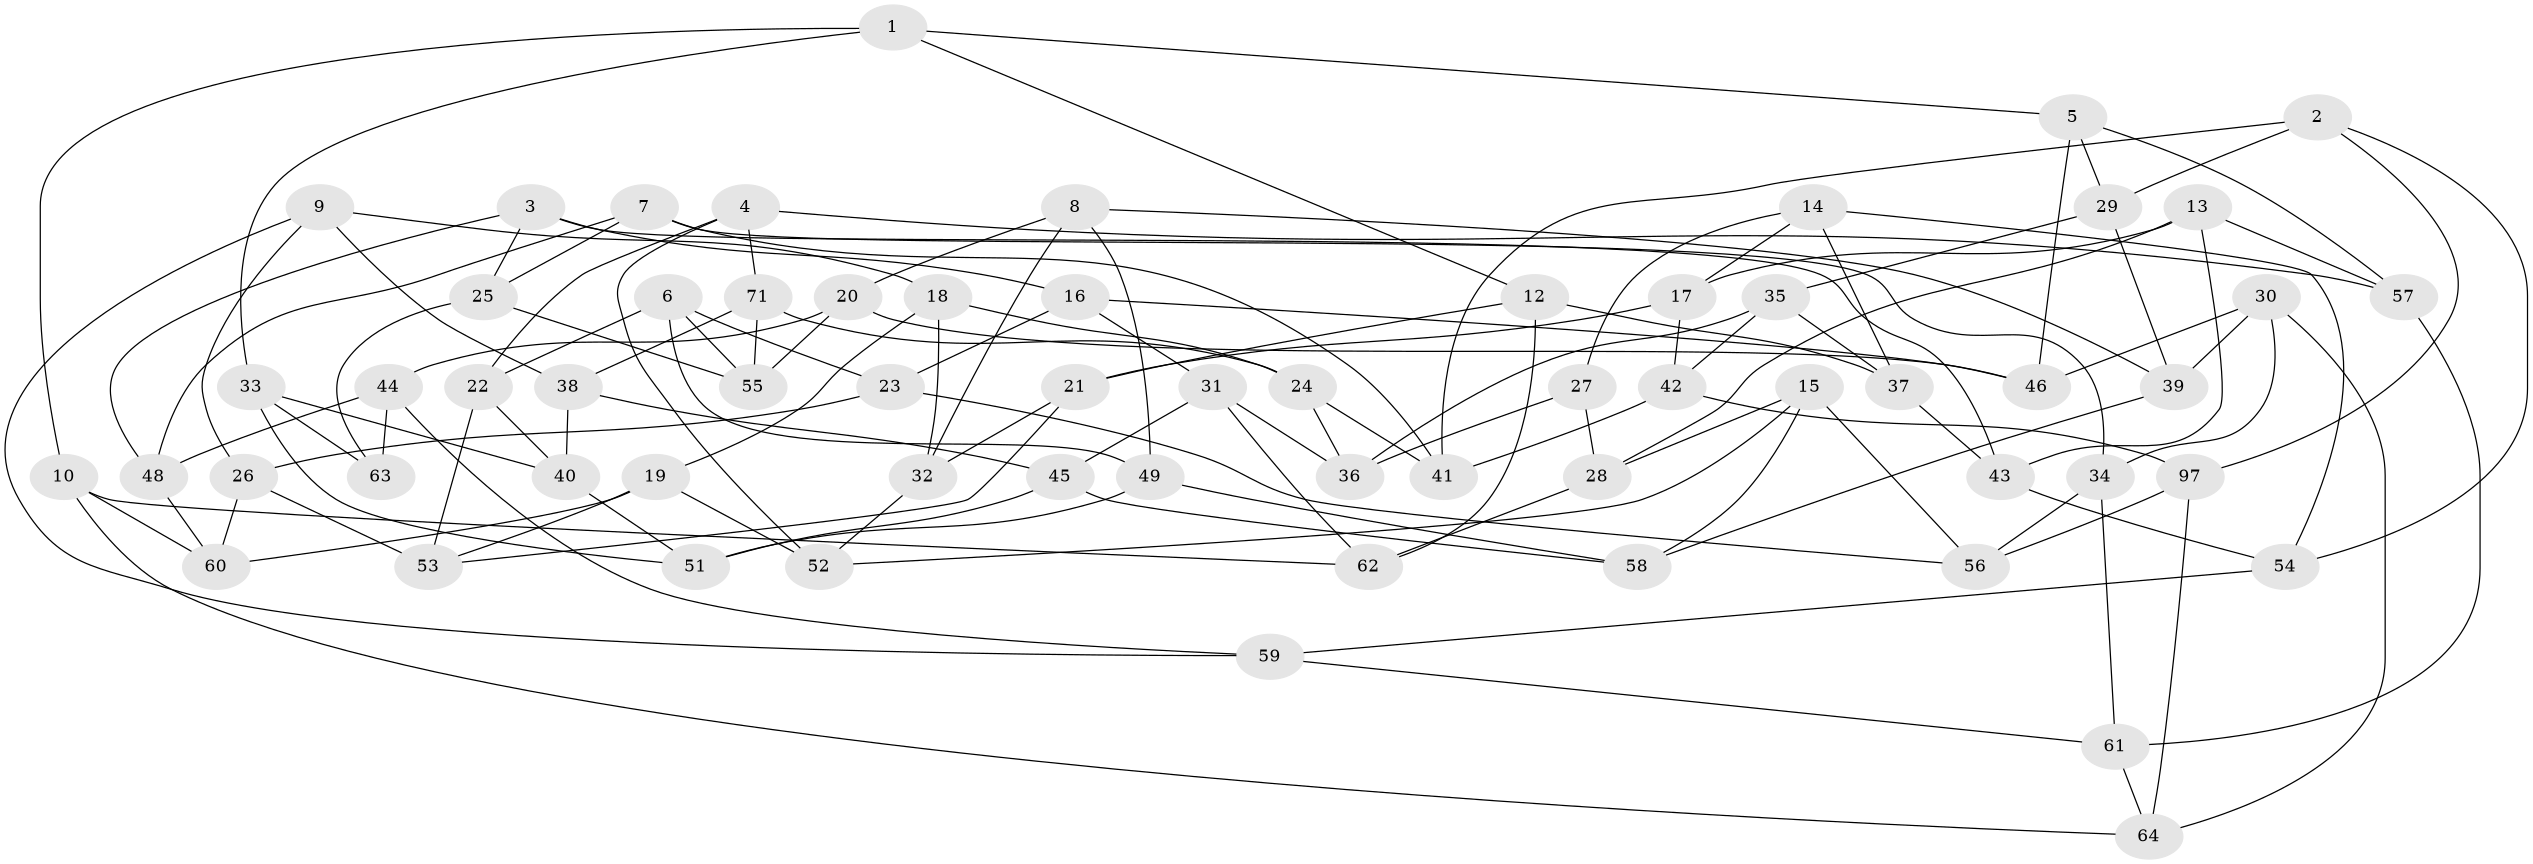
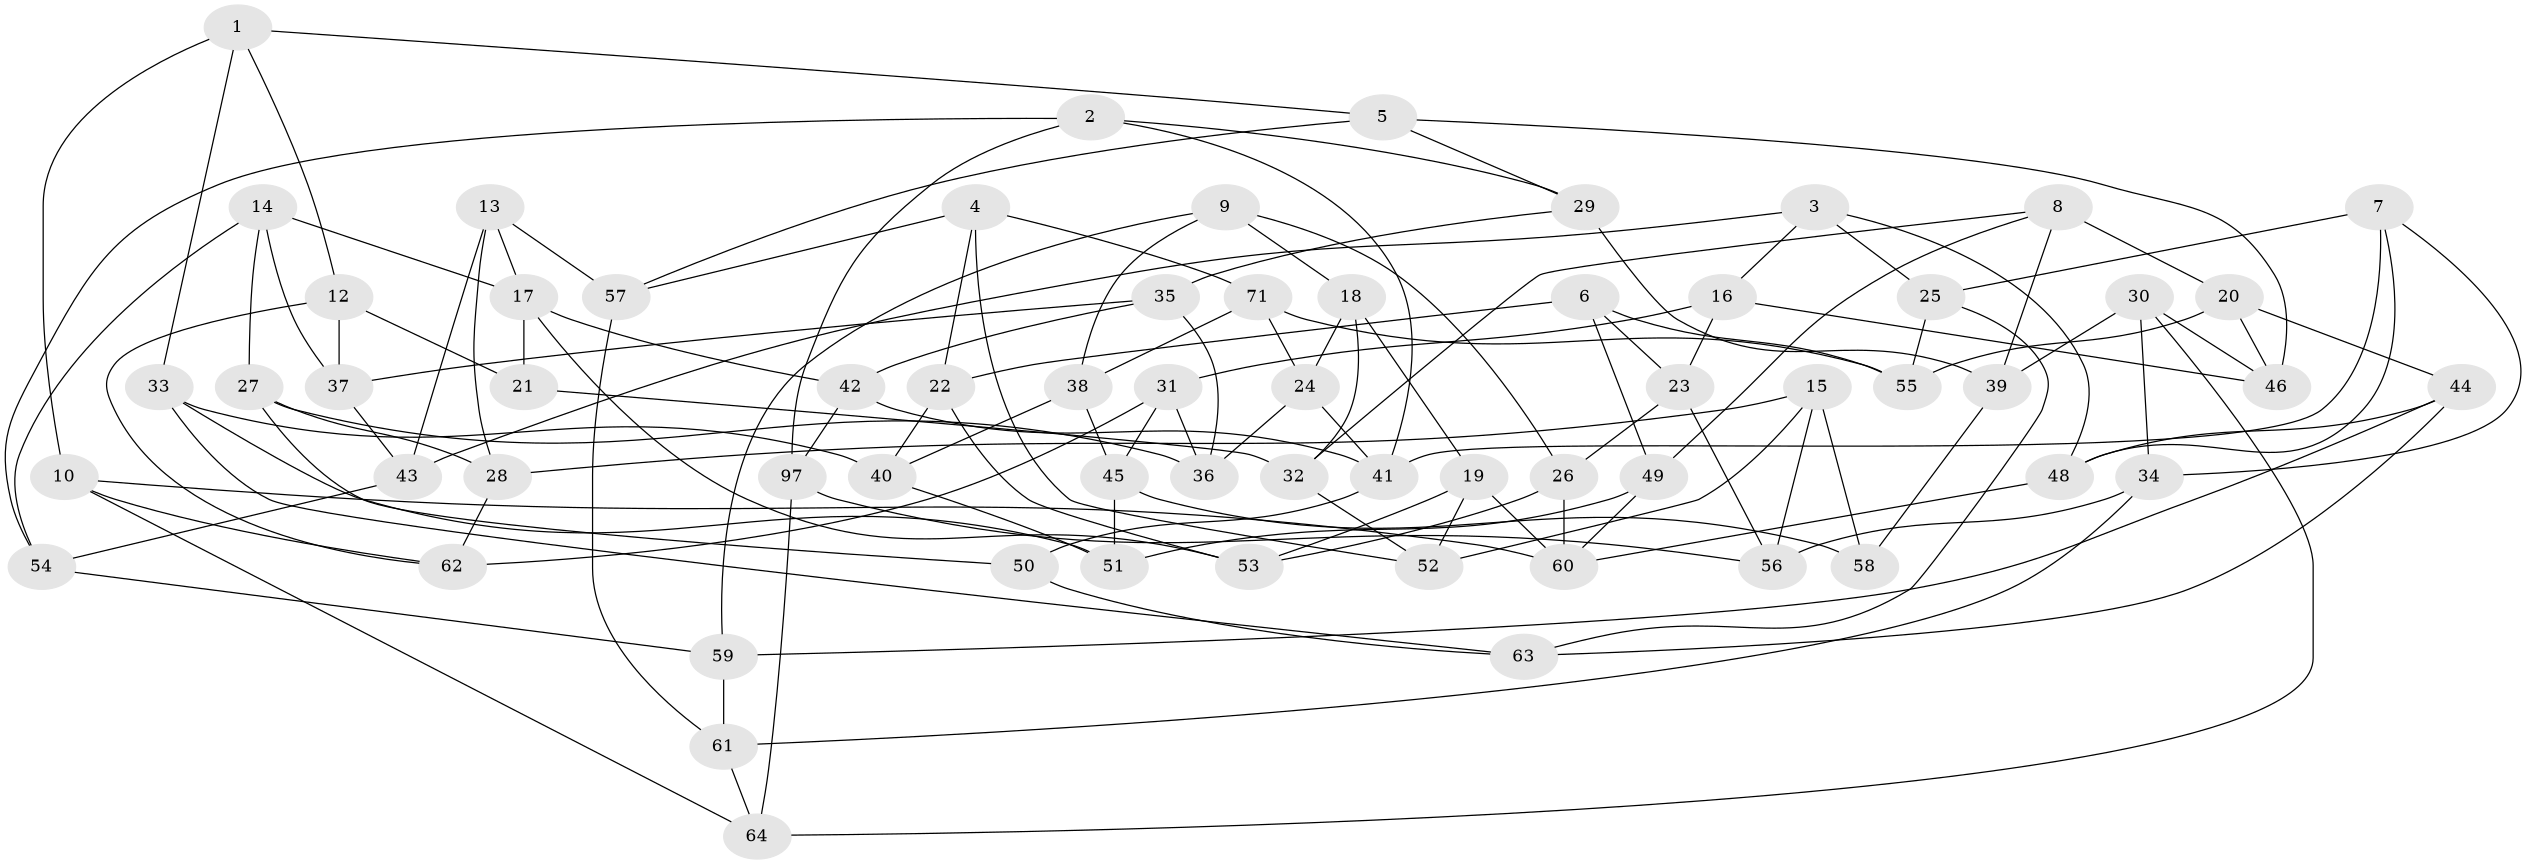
(1372, 521) -> (1621, 510)
(796, 525) -> (842, 530)
none -> (1025, 567)
